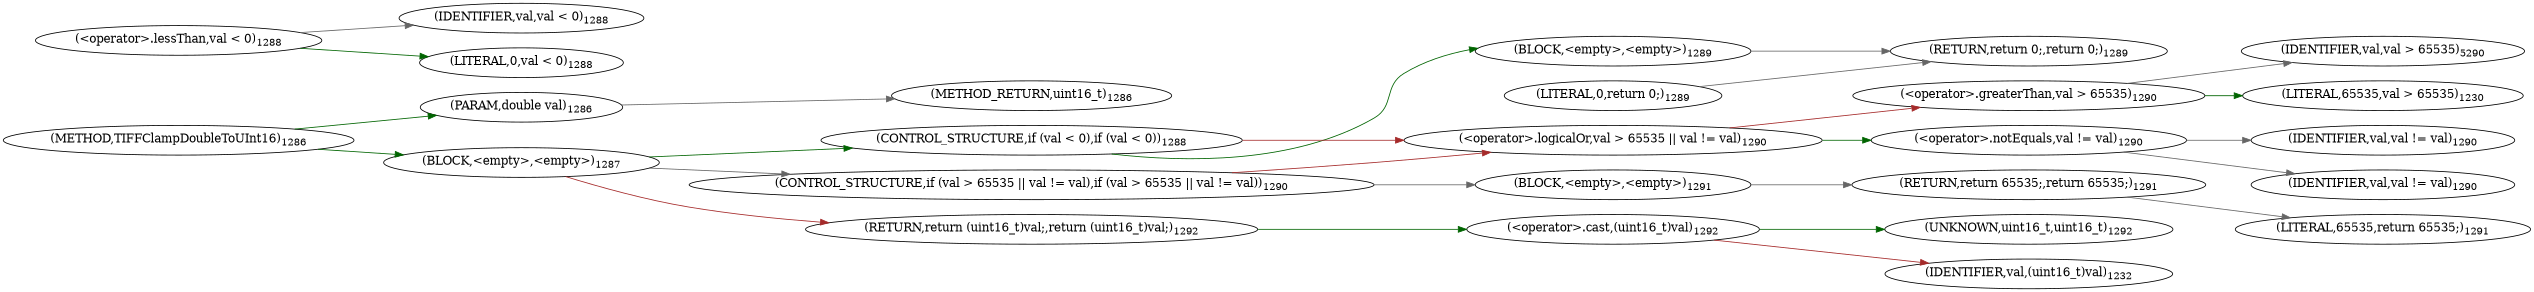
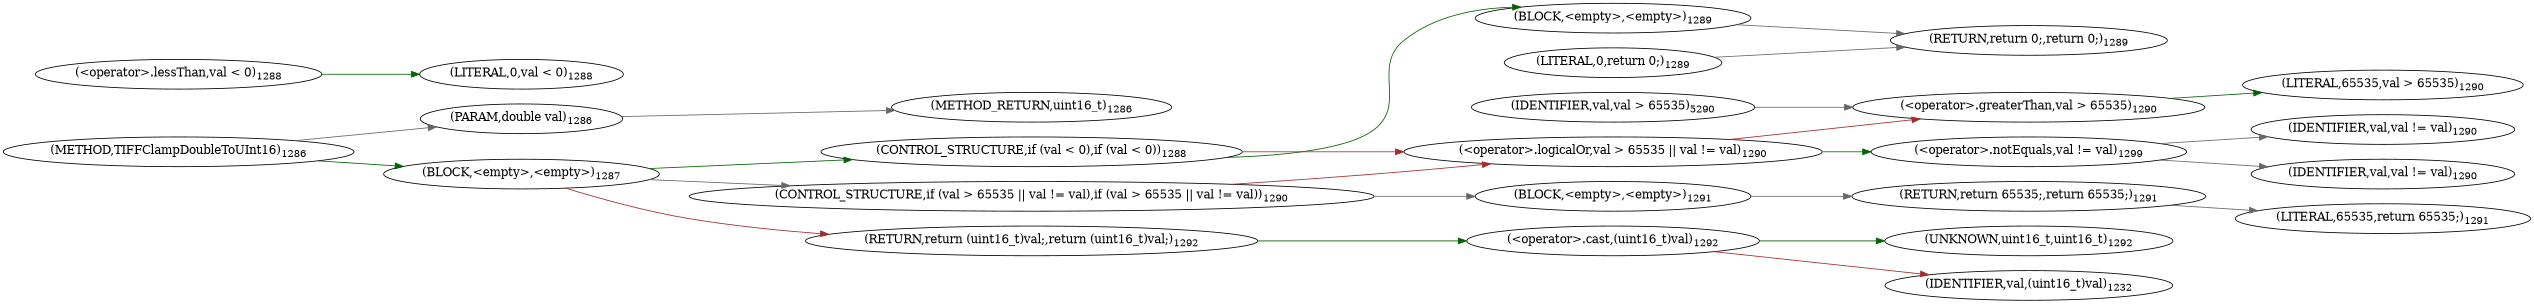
(521, 18) -> none
(2205, 73) -> (1799, 107)
(2472, 94) -> (2472, 84)
(361, 123) -> (361, 134)
(2131, 139) -> (2131, 151)
